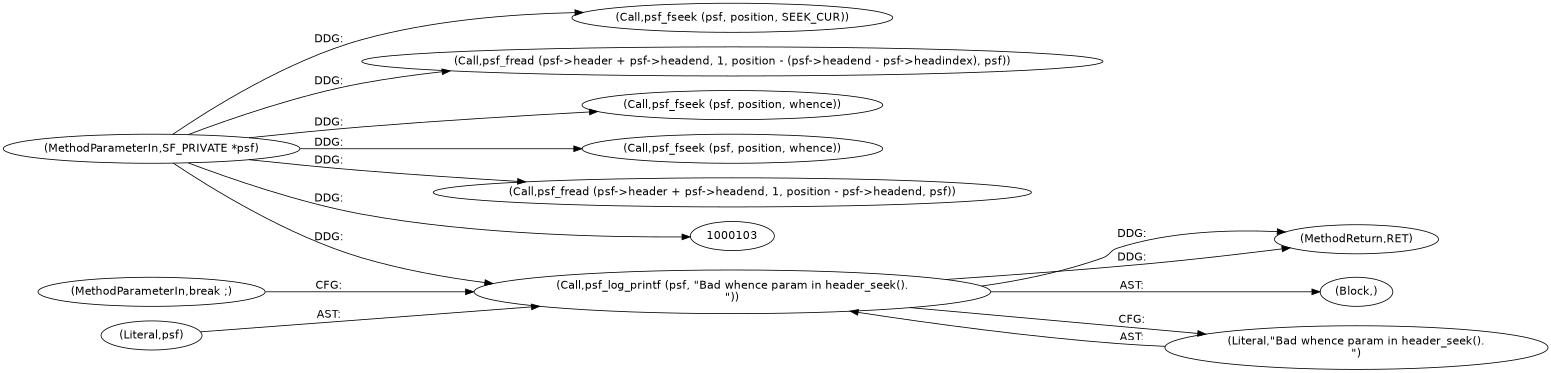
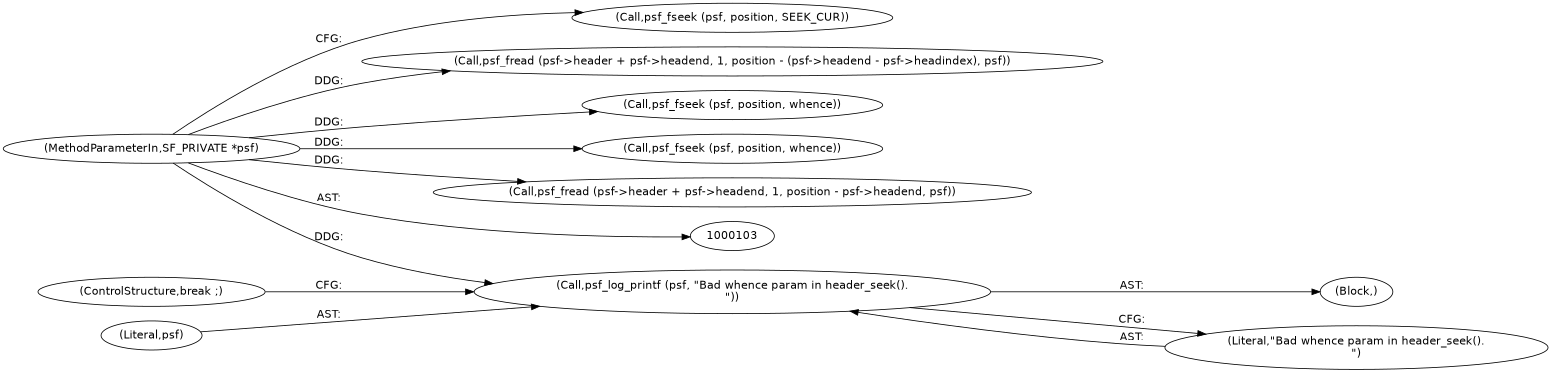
(331, 39) -> (331, 39)
(331, 198) -> (331, 198)
(1356, 239) -> none
(152, 292) -> (152, 292)
